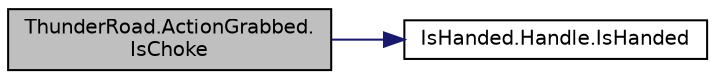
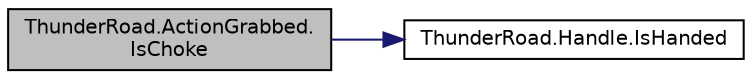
(556, 40) -> (574, 40)
